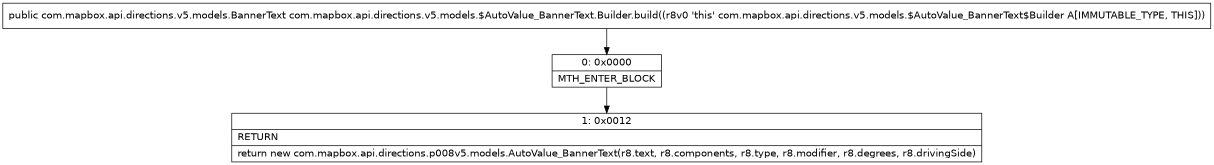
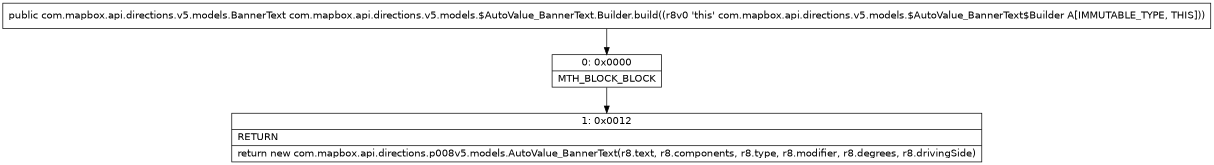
(607, 79) -> (607, 79)
